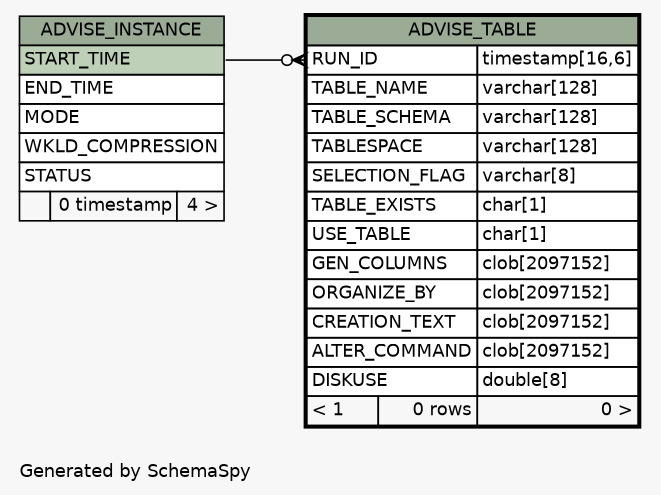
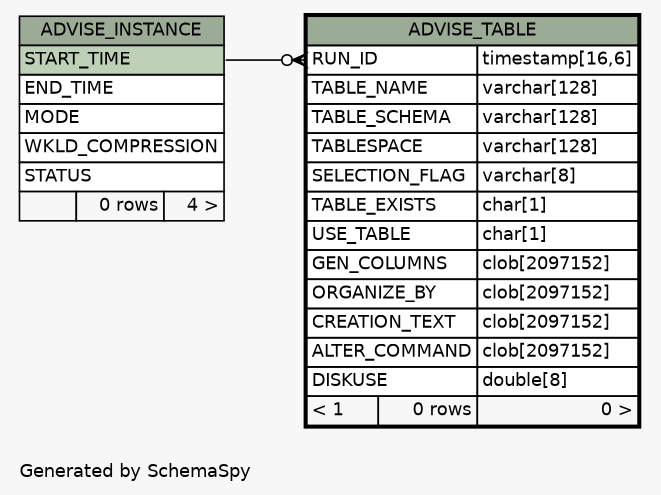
(115, 205) -> (129, 205)
